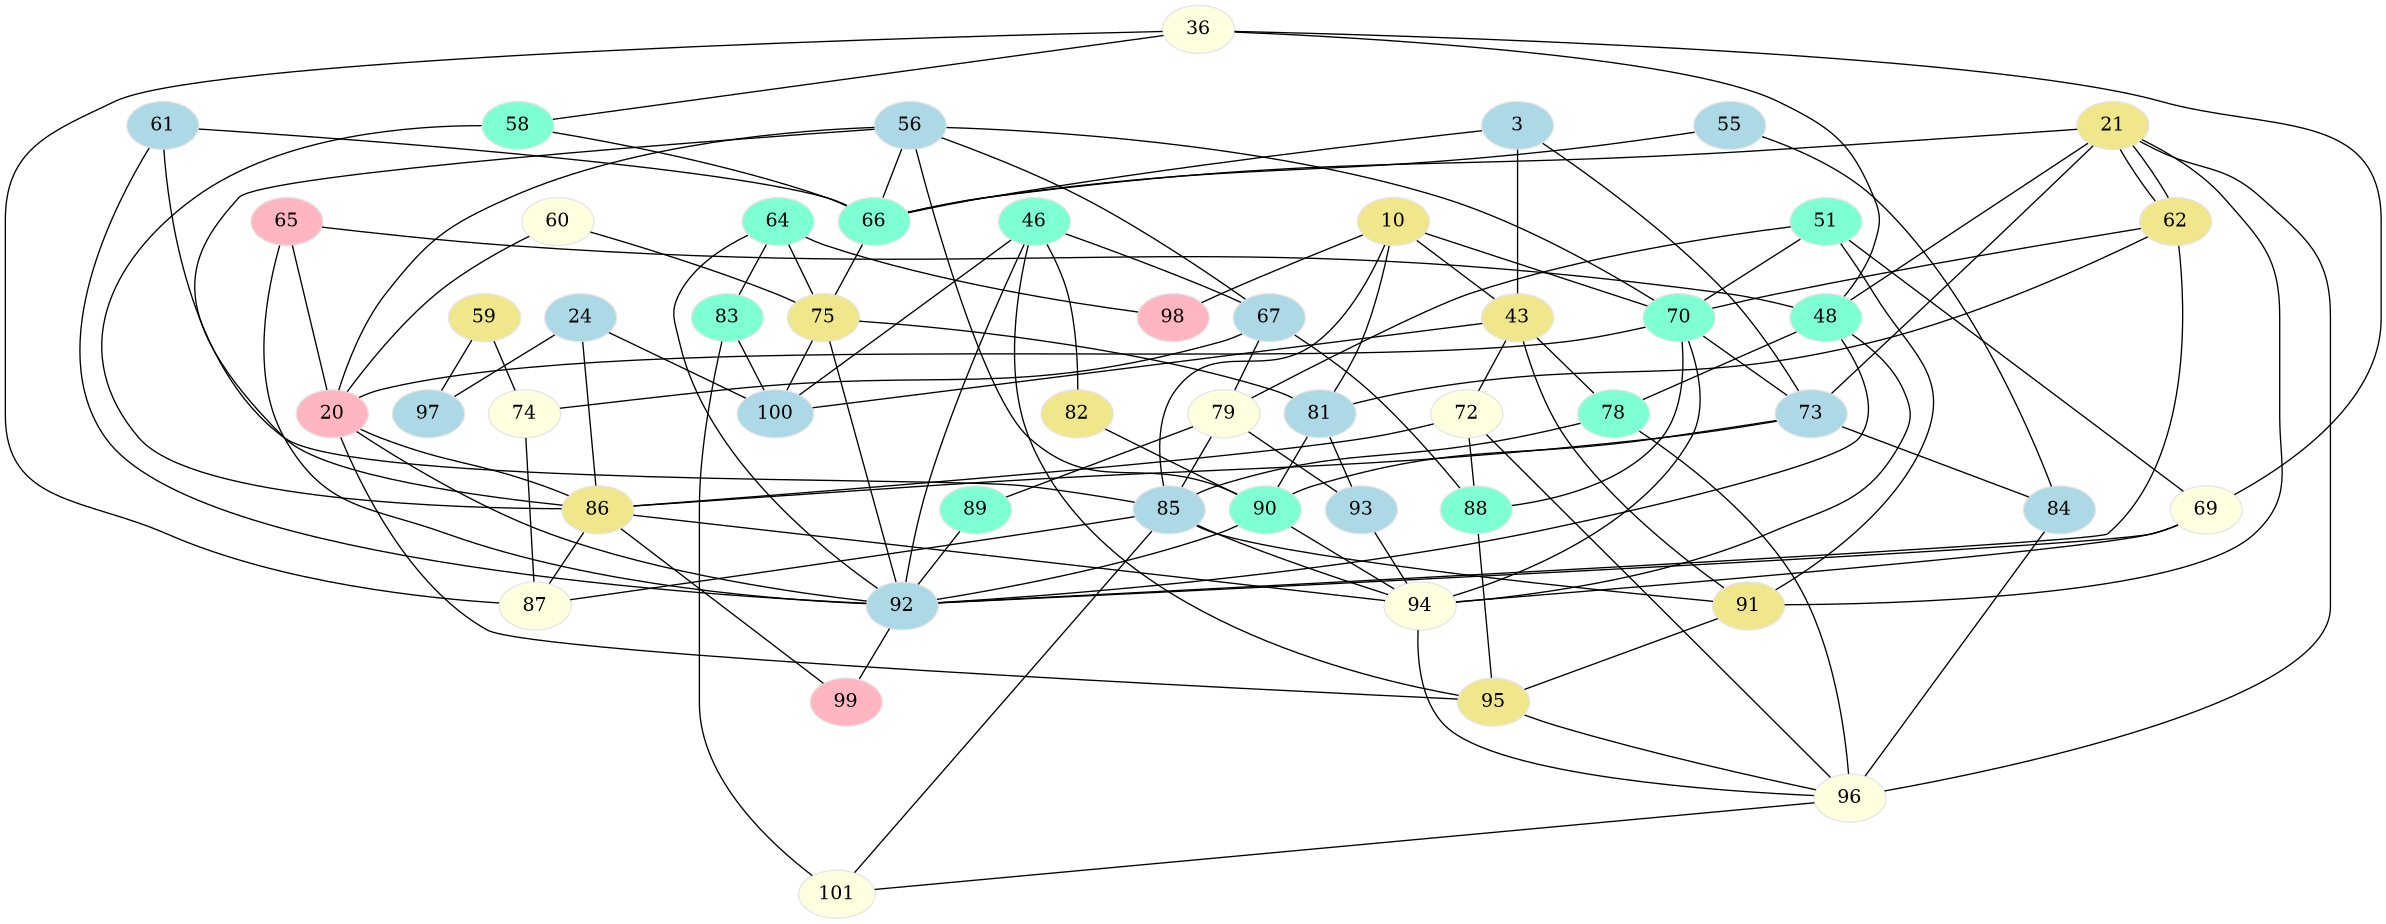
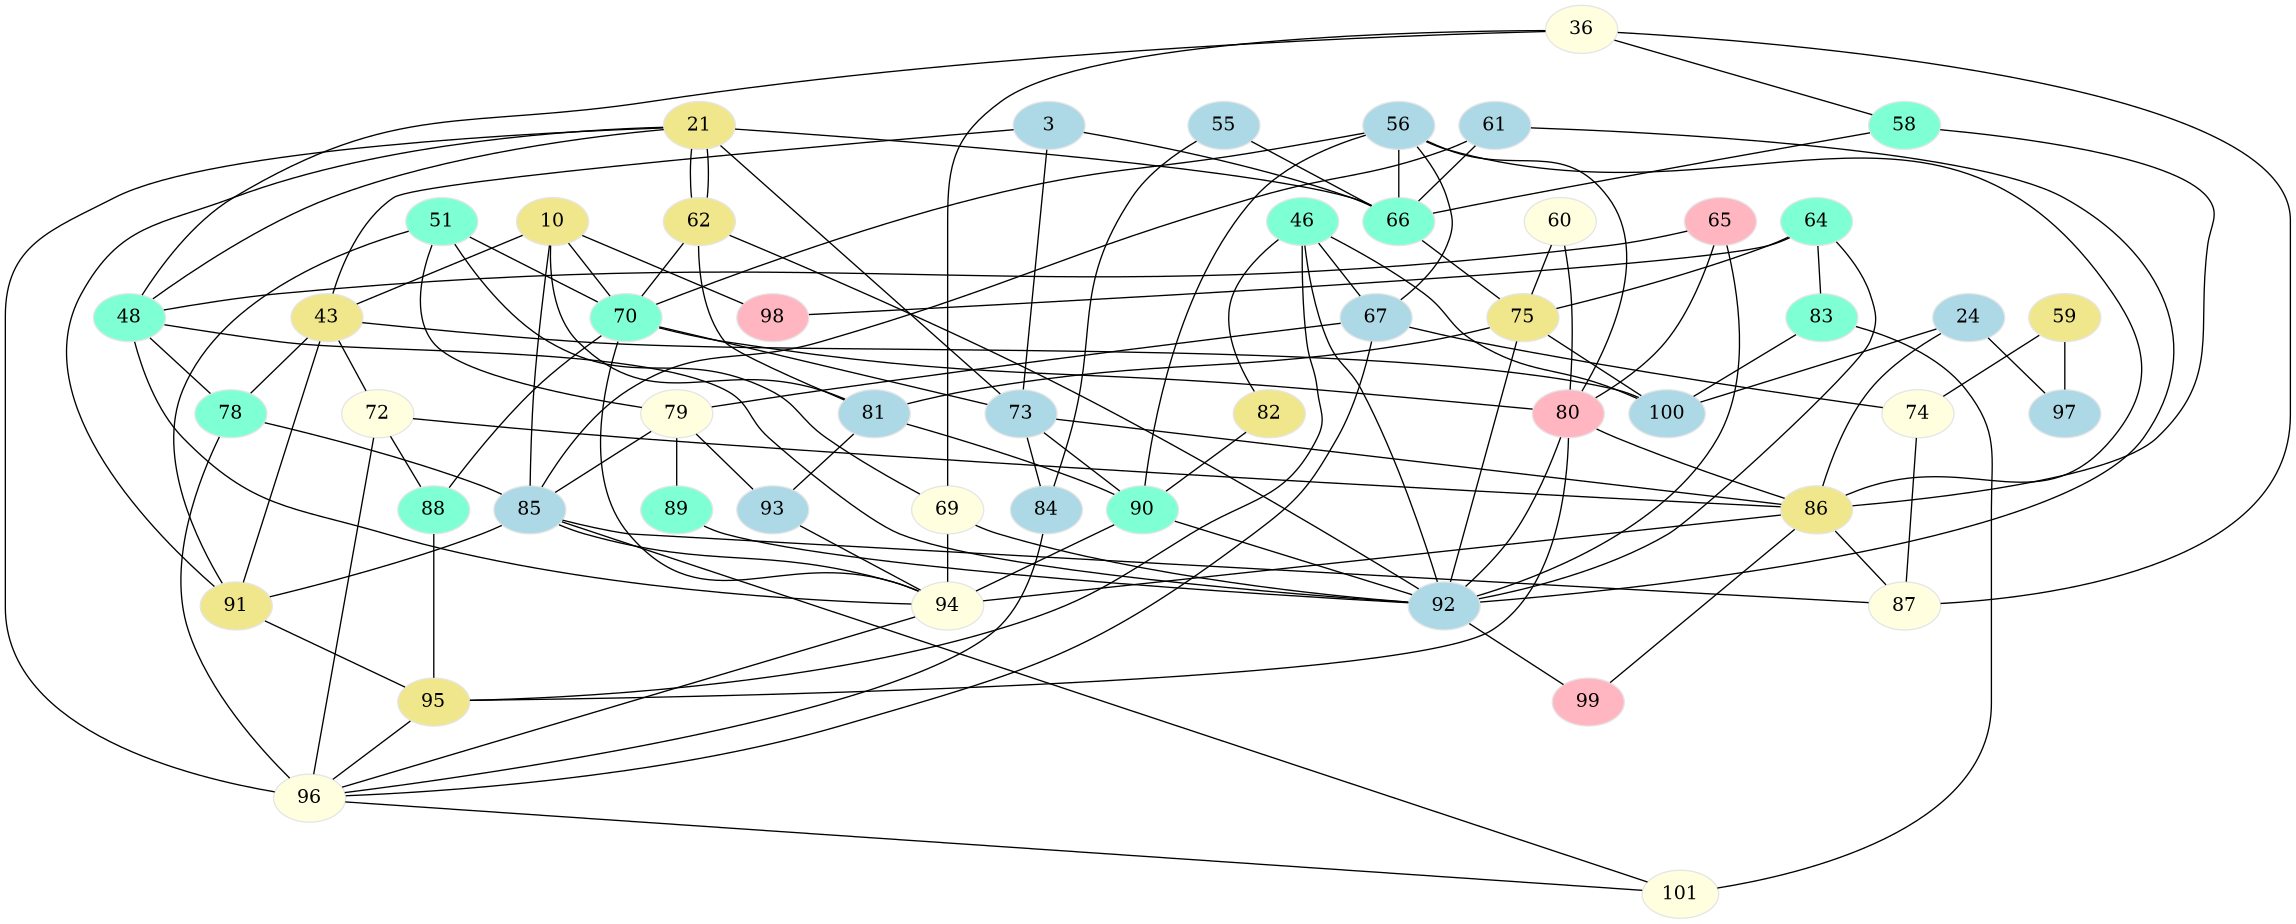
(1388, 408) -> (932, 699)
(332, 414) -> (1568, 414)
